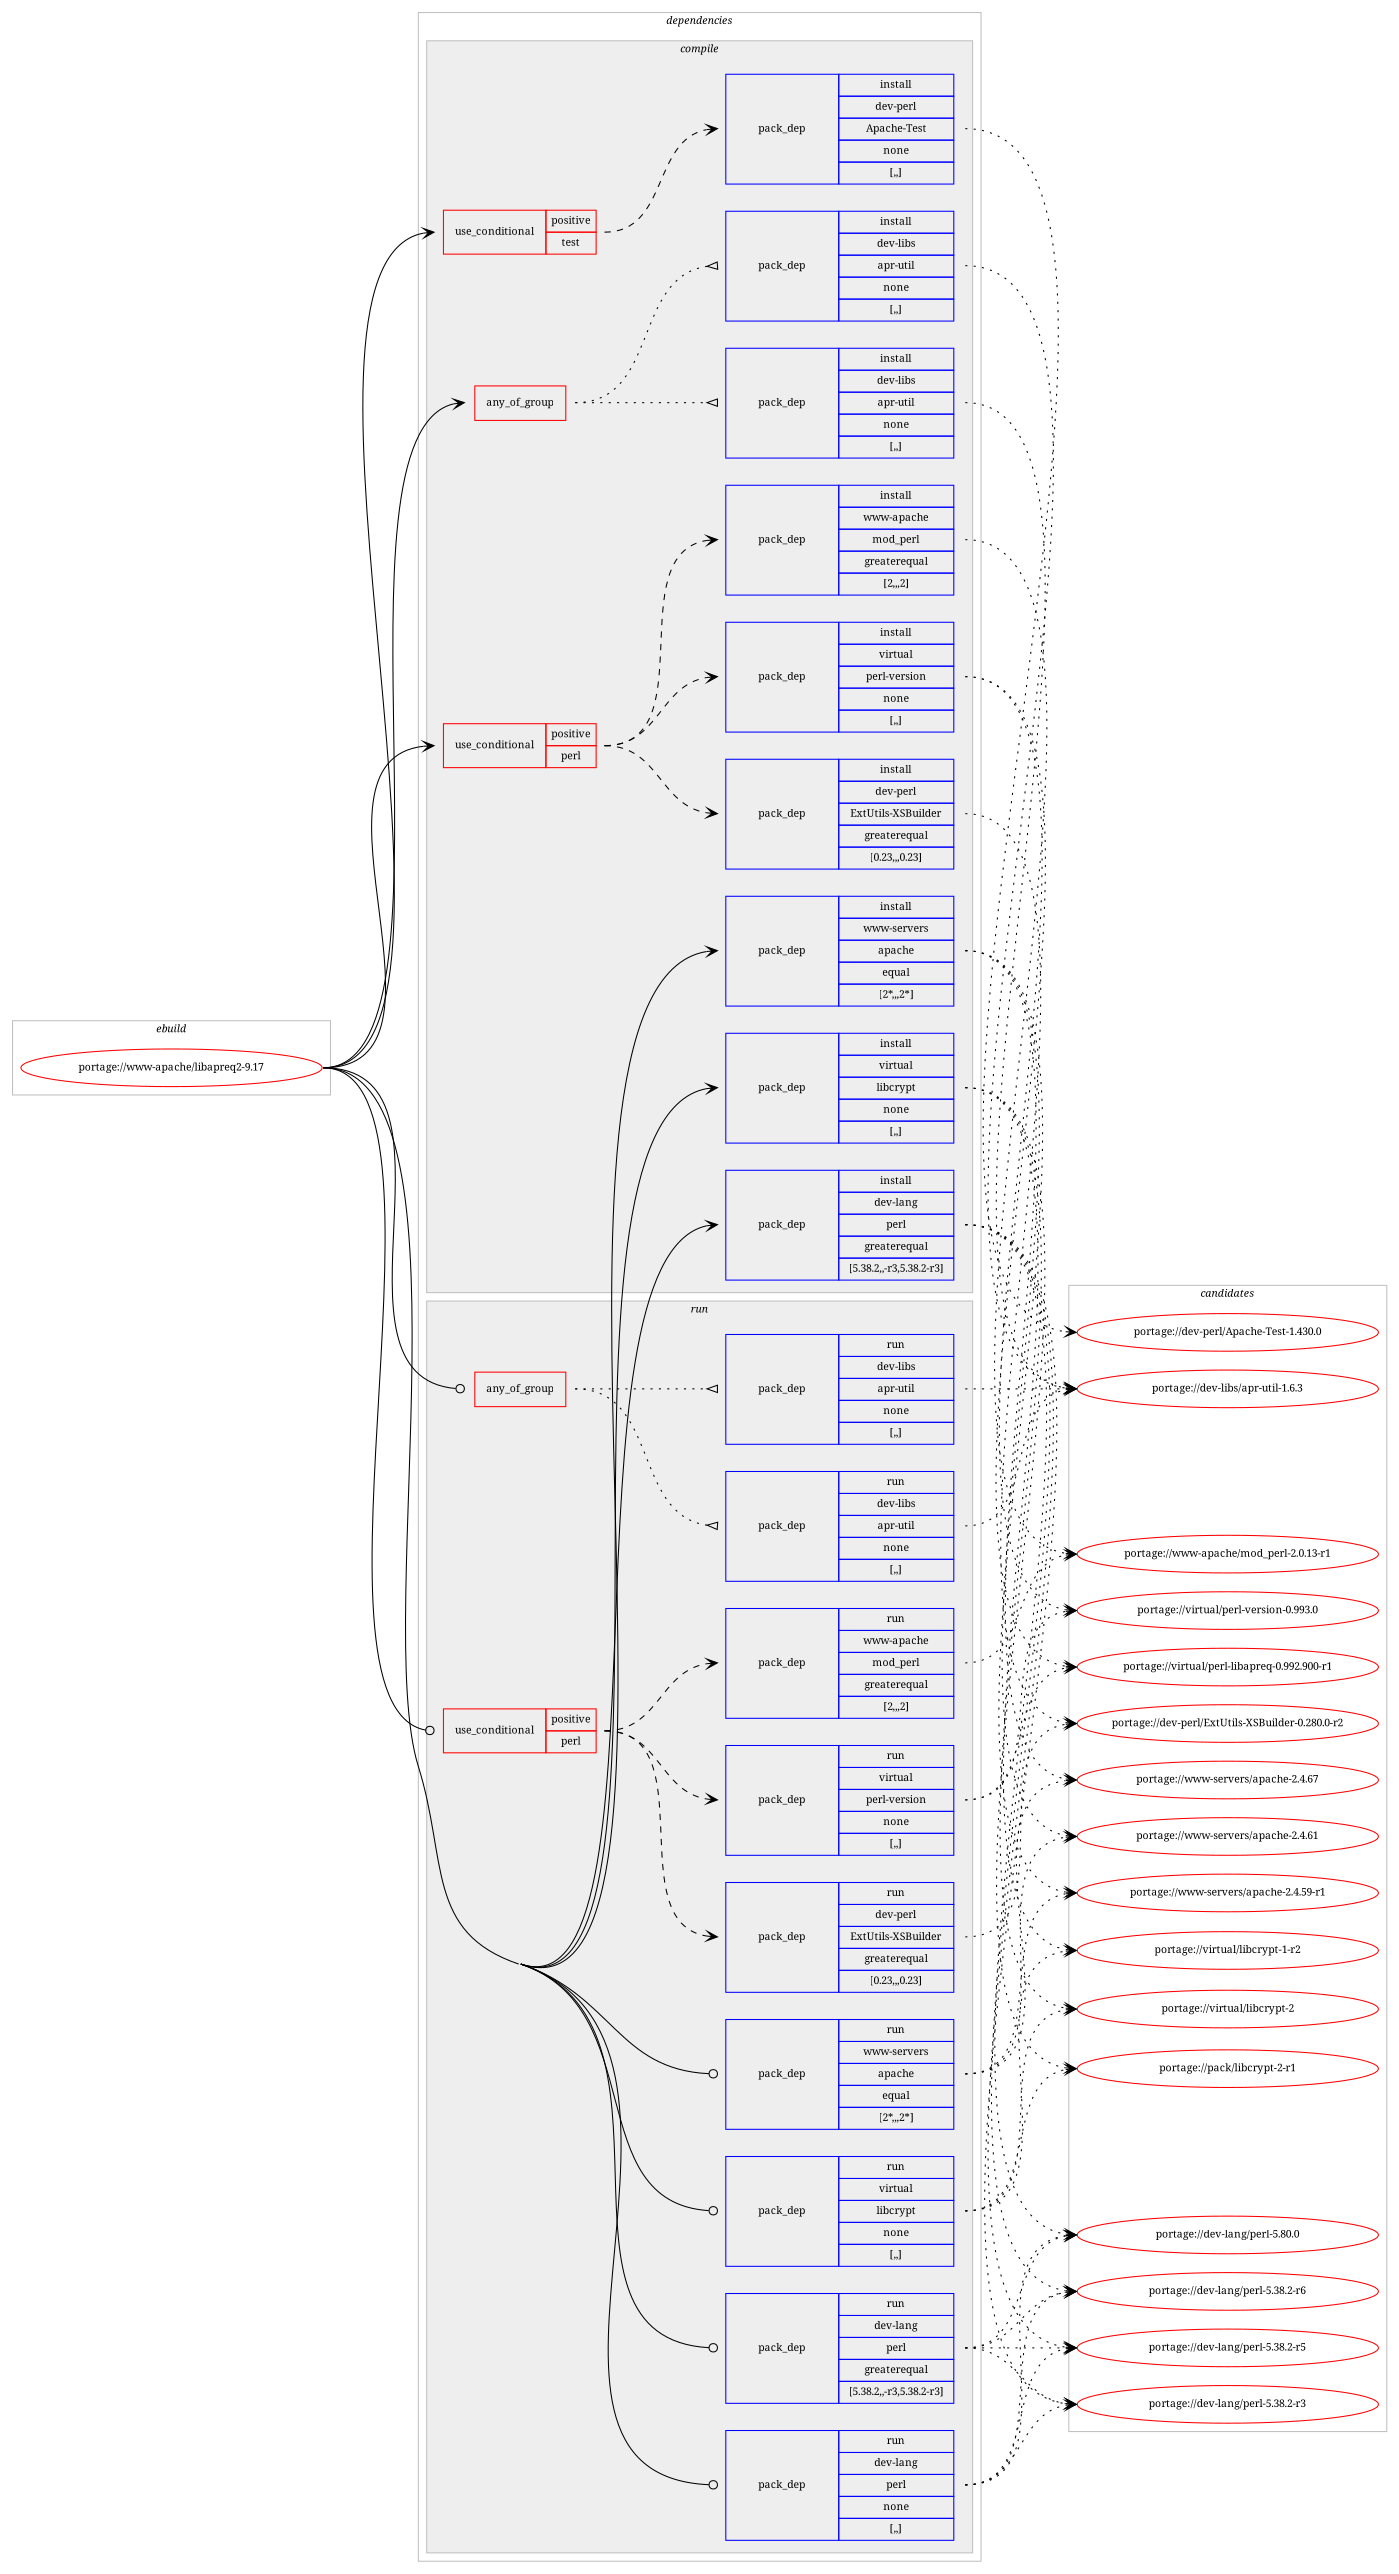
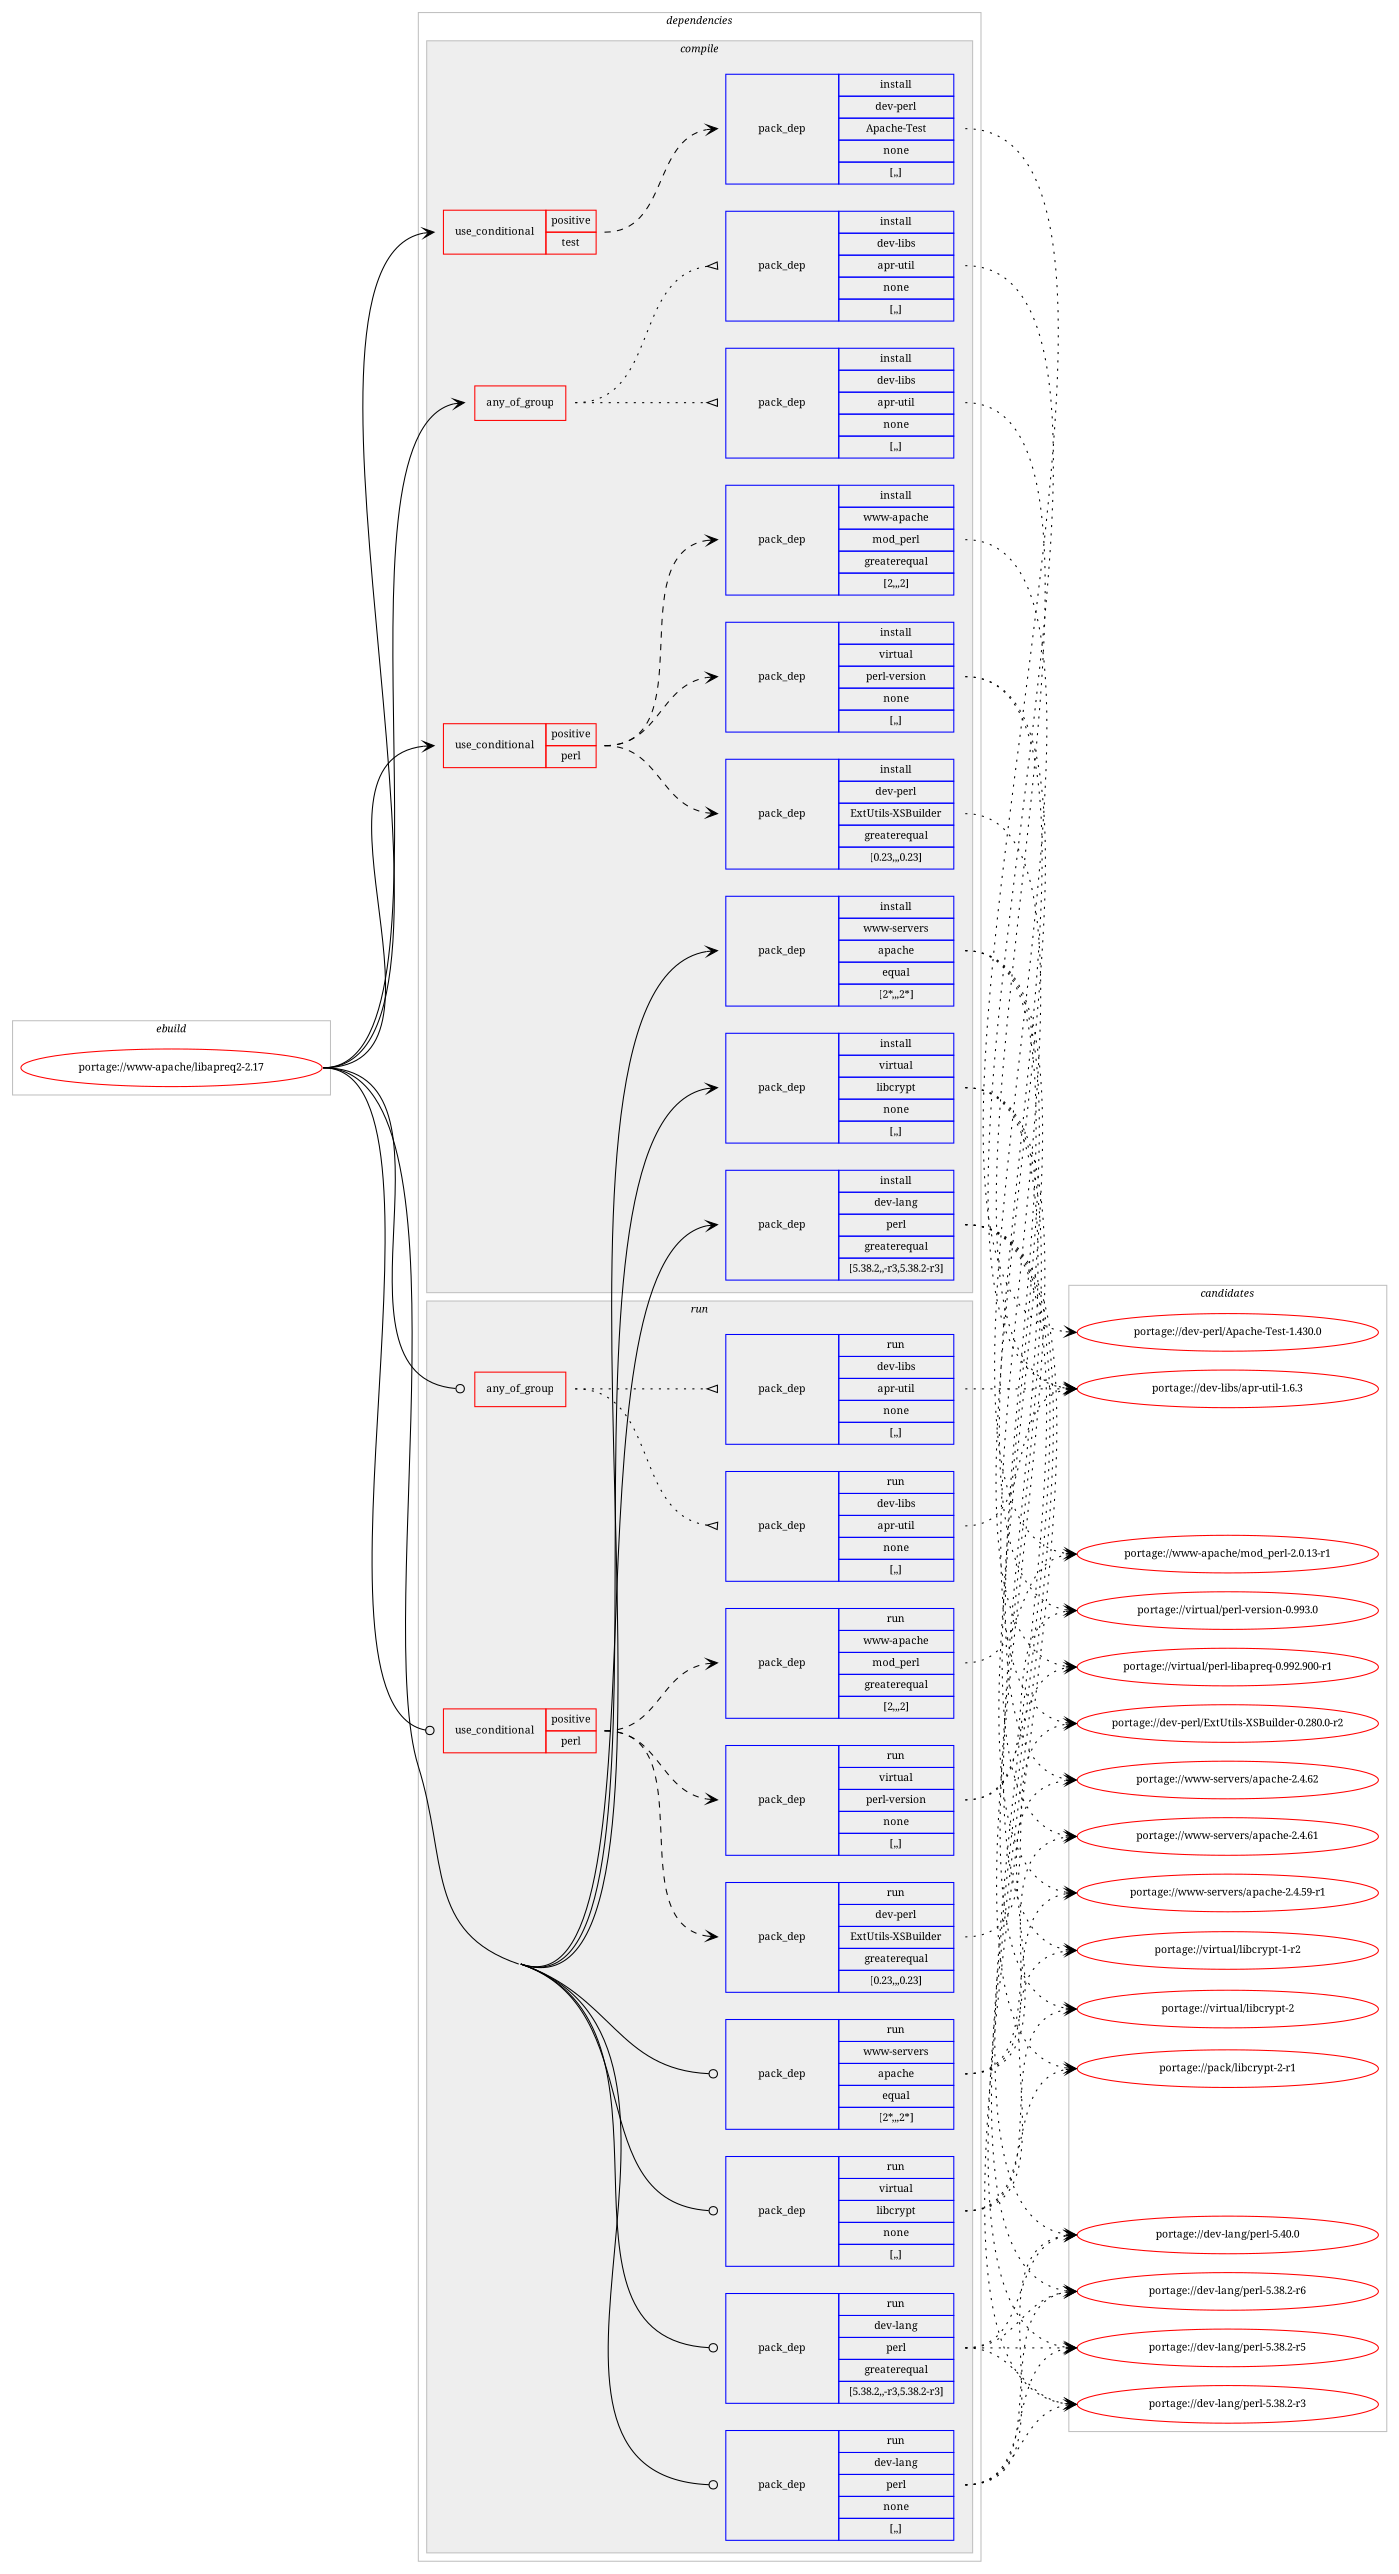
(172, 1068) -> (172, 1068)
(1228, 1780) -> (1228, 1780)
(1228, 2235) -> (1228, 2235)
